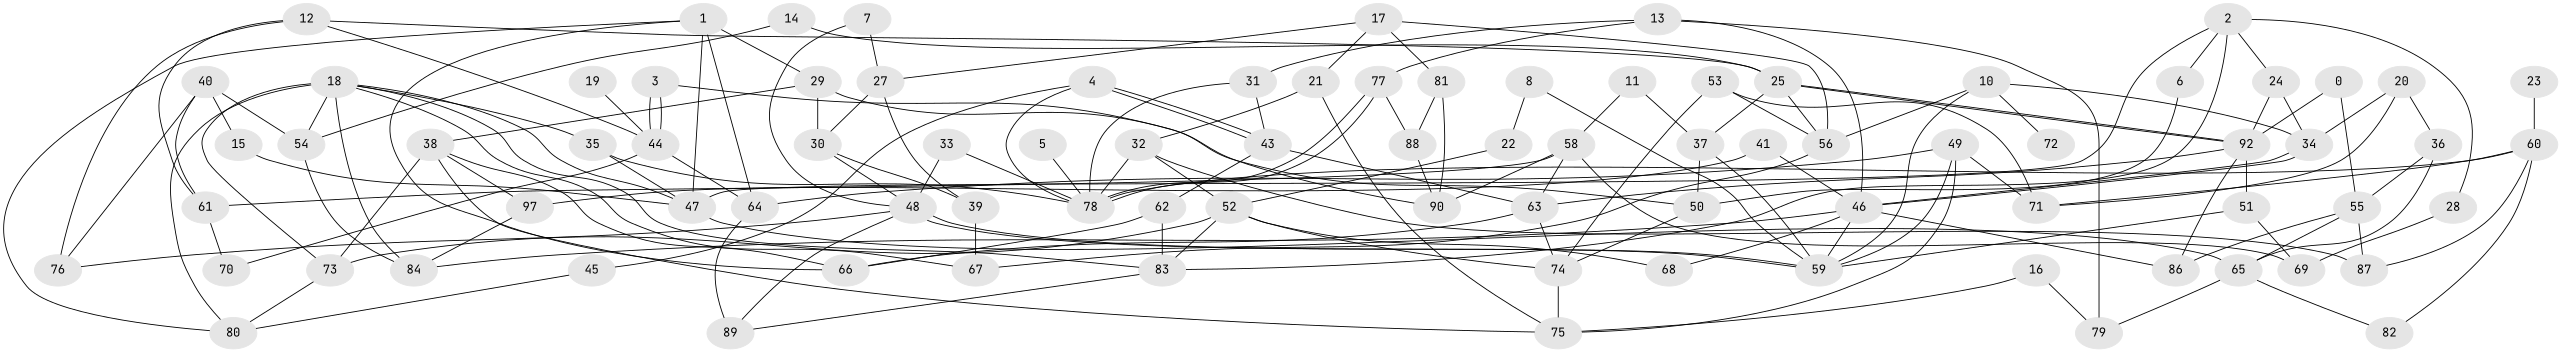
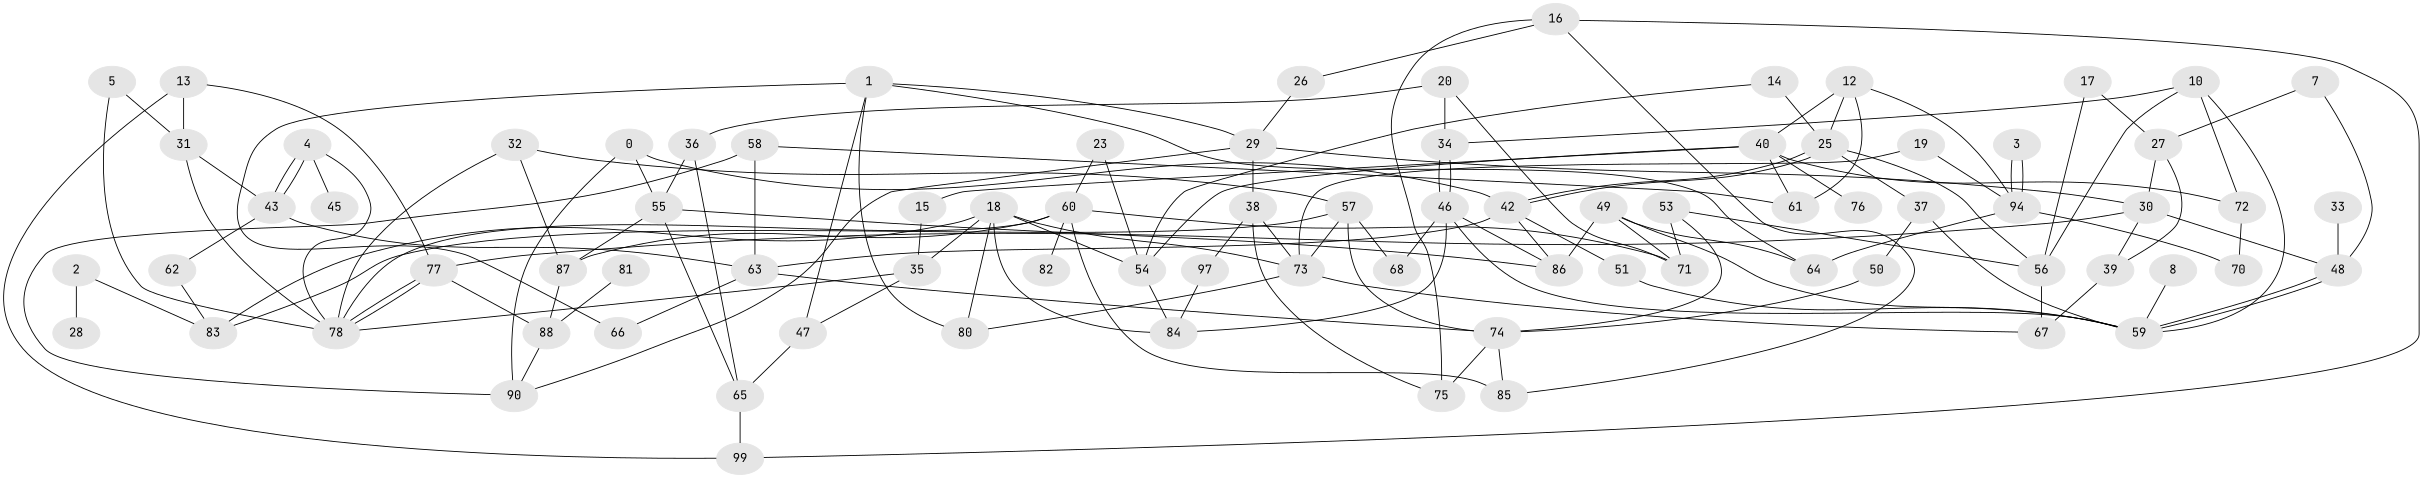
(1411, 51) -> none
(1820, 59) -> none
none -> (1301, 82)
(1316, 82) -> none
(1632, 82) -> none
(2180, 82) -> none
(2276, 82) -> none
(124, 102) -> (1807, 112)
(1056, 107) -> none
none -> (149, 114)
(514, 125) -> none
(655, 145) -> (2017, 208)
(1445, 145) -> (529, 260)
(1509, 145) -> none
(1763, 145) -> none
(2246, 145) -> (1508, 208)
none -> (1607, 164)
(1014, 174) -> none
(1647, 181) -> none
none -> (2033, 182)
(472, 186) -> (919, 242)
none -> (1121, 208)
(1229, 208) -> (1349, 208)
(638, 226) -> (1617, 313)
(609, 228) -> none
(1068, 234) -> none
(216, 239) -> (2240, 245)
(445, 241) -> none
none -> (1457, 243)
(2301, 270) -> none
(1805, 301) -> (1581, 239)
(413, 302) -> none
(2313, 304) -> none
none -> (554, 305)
(731, 333) -> none
(2099, 333) -> (740, 459)
none -> (1504, 396)
